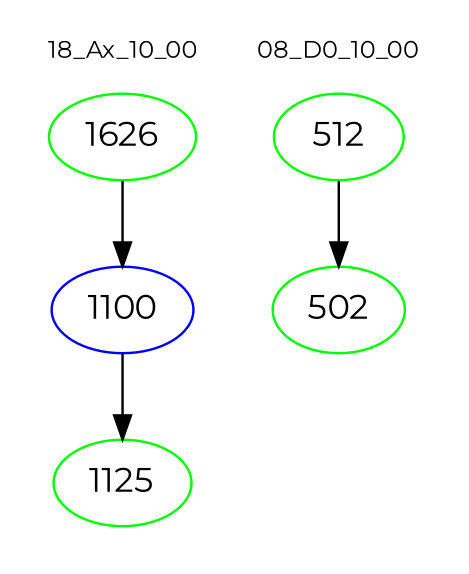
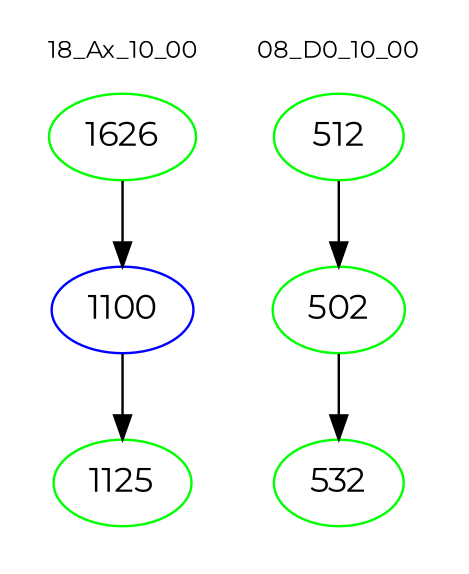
none -> (339, 483)
